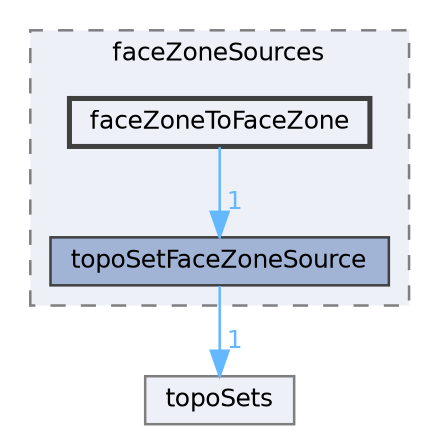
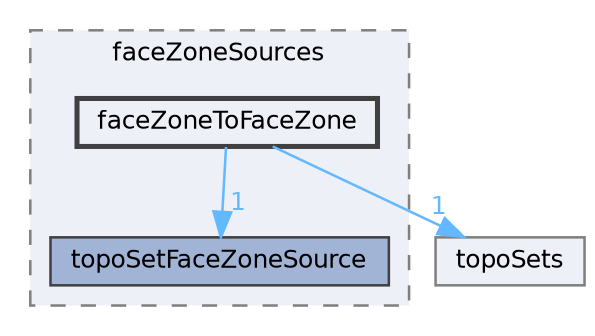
(220, 322) -> (357, 186)
